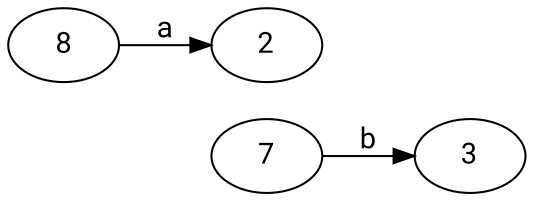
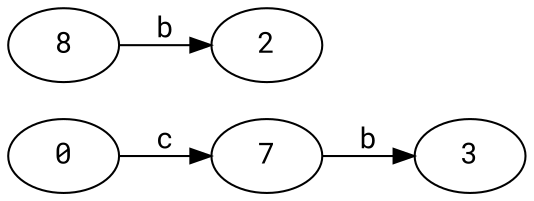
(165, 30) -> (165, 30)
none -> (64, 156)
